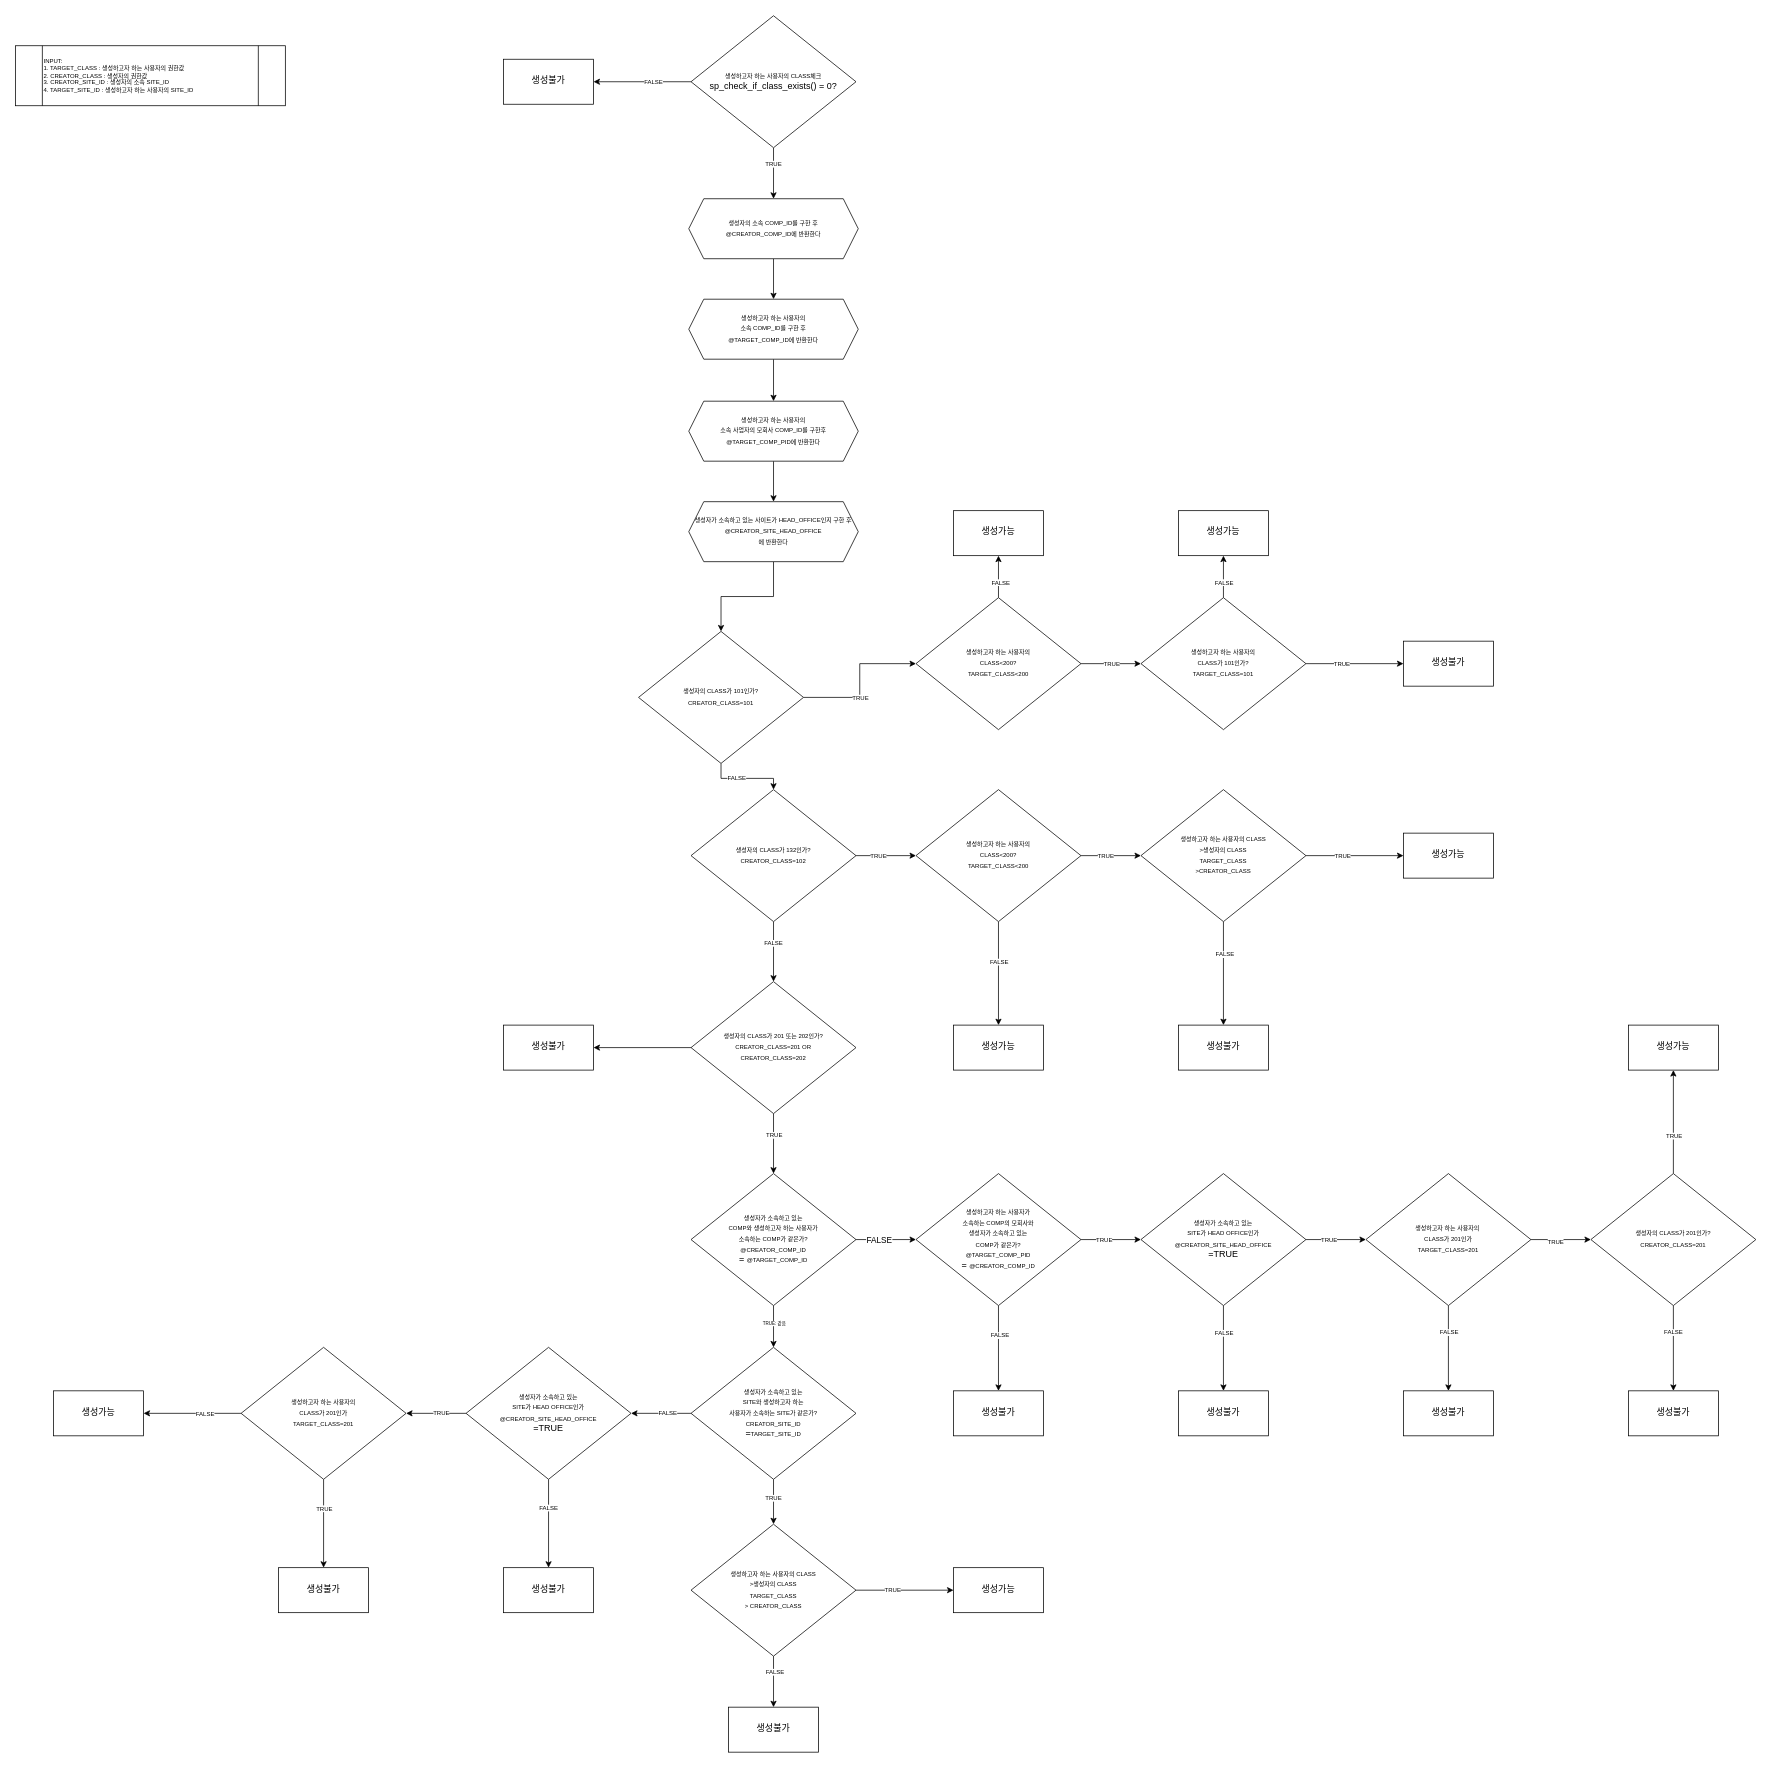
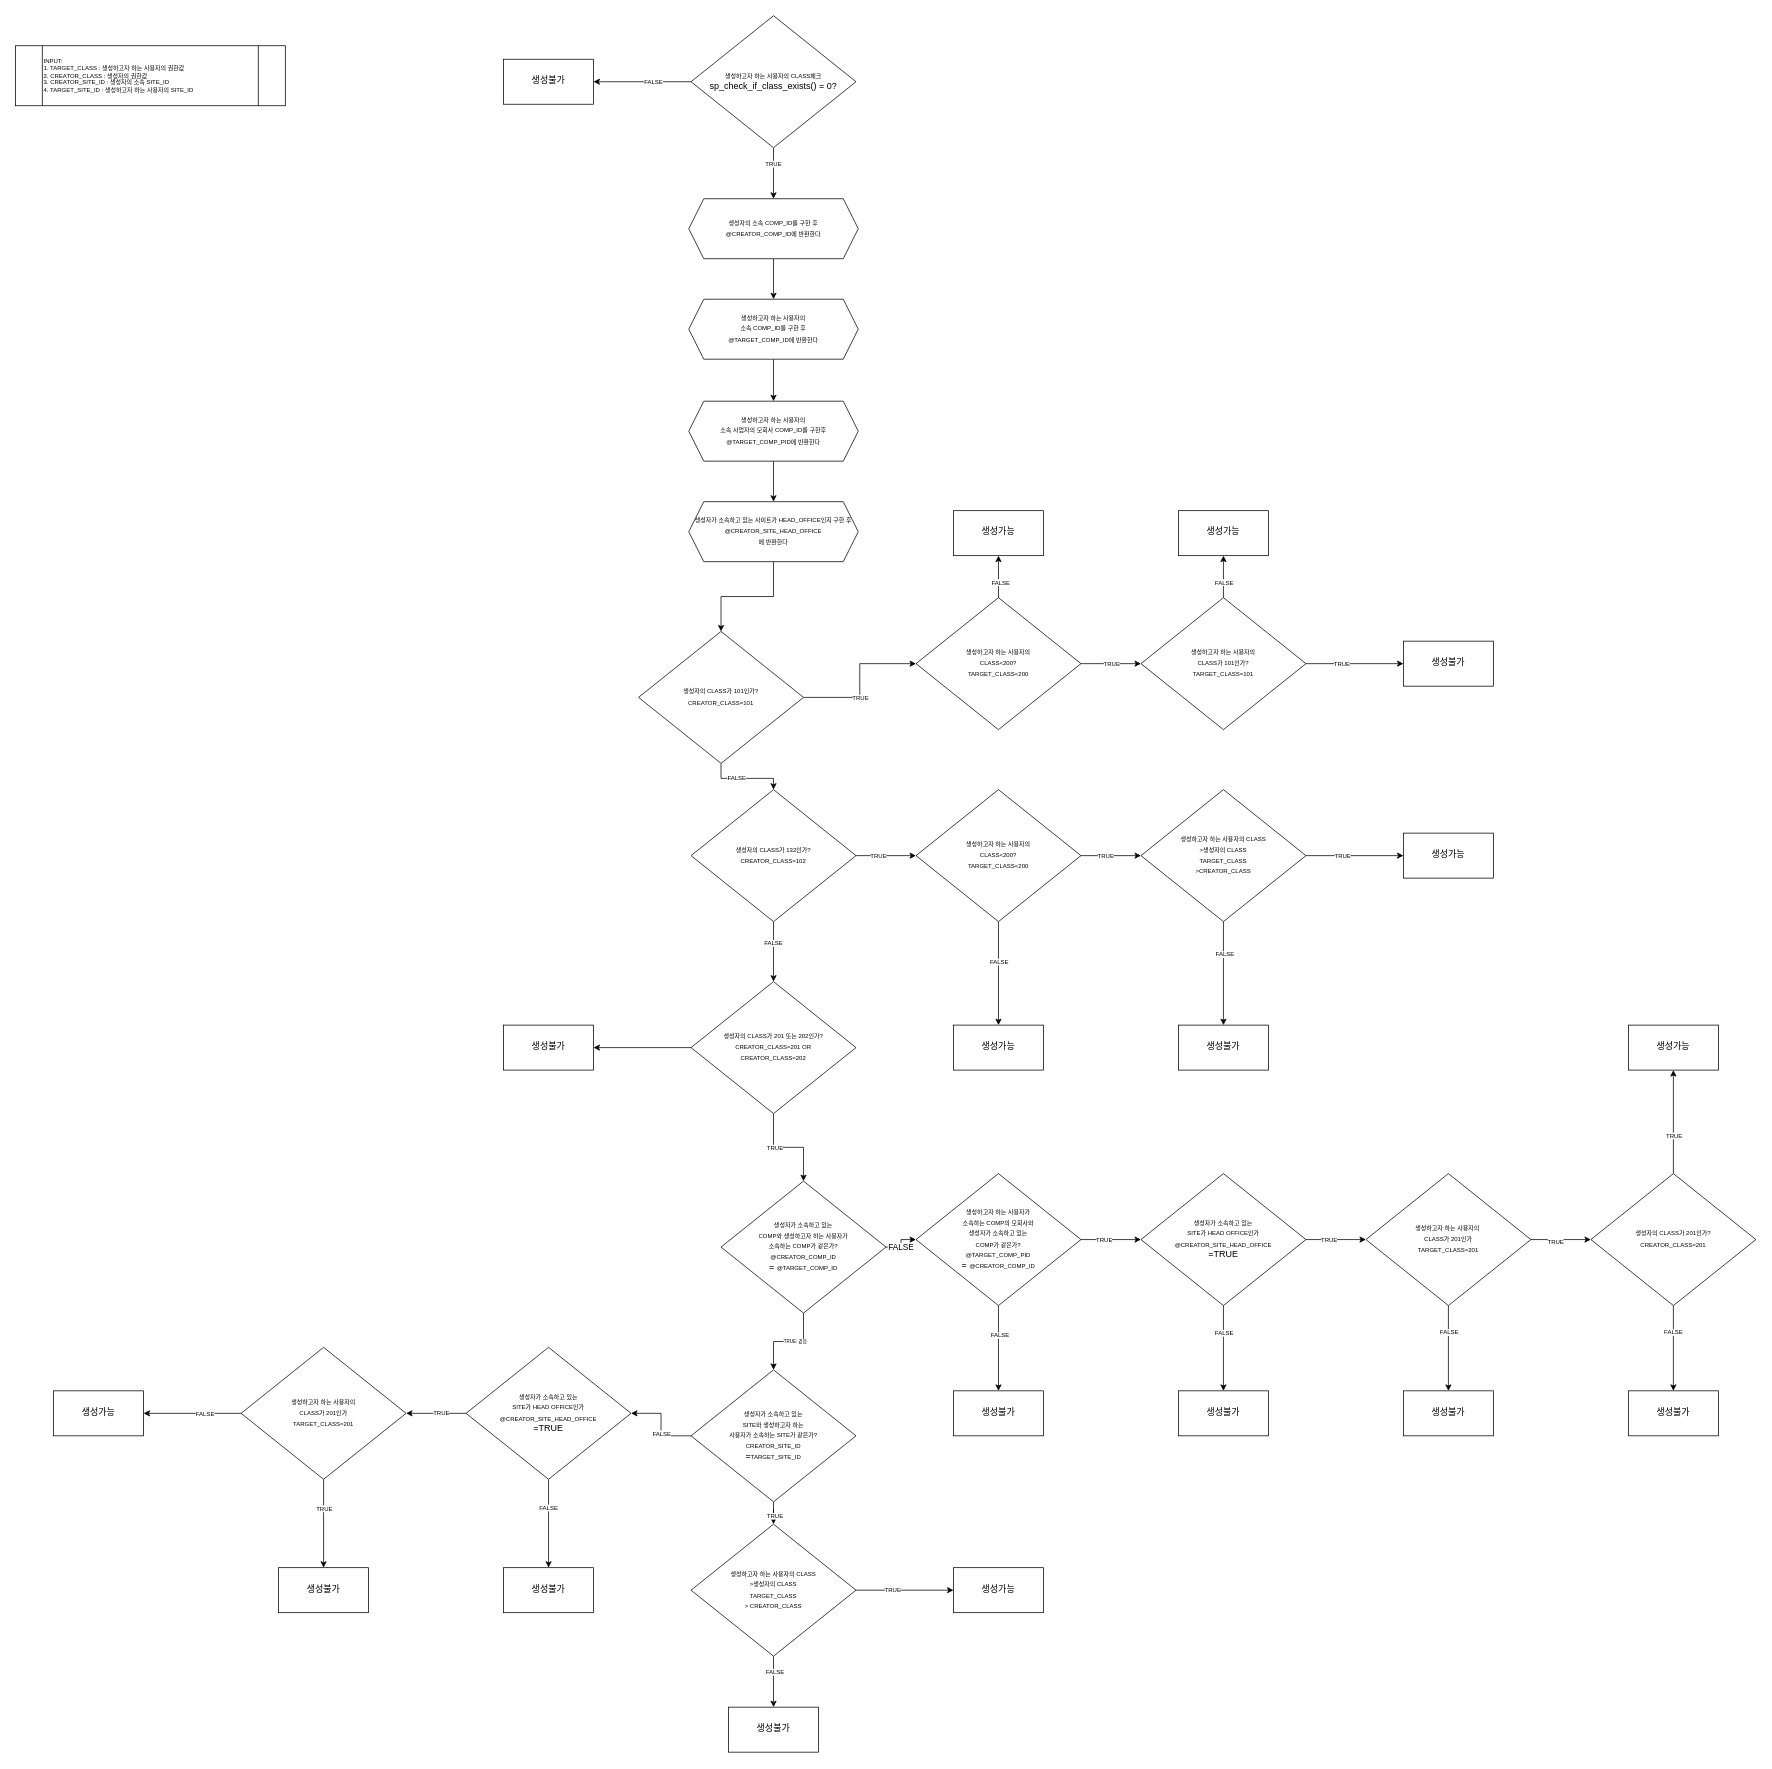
(774, 1239) -> (804, 1247)
(774, 1413) -> (774, 1436)
